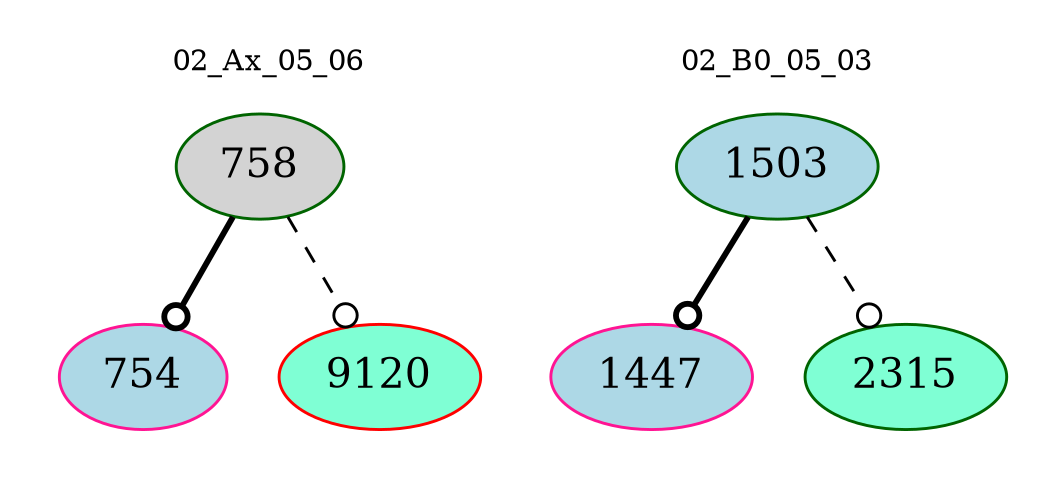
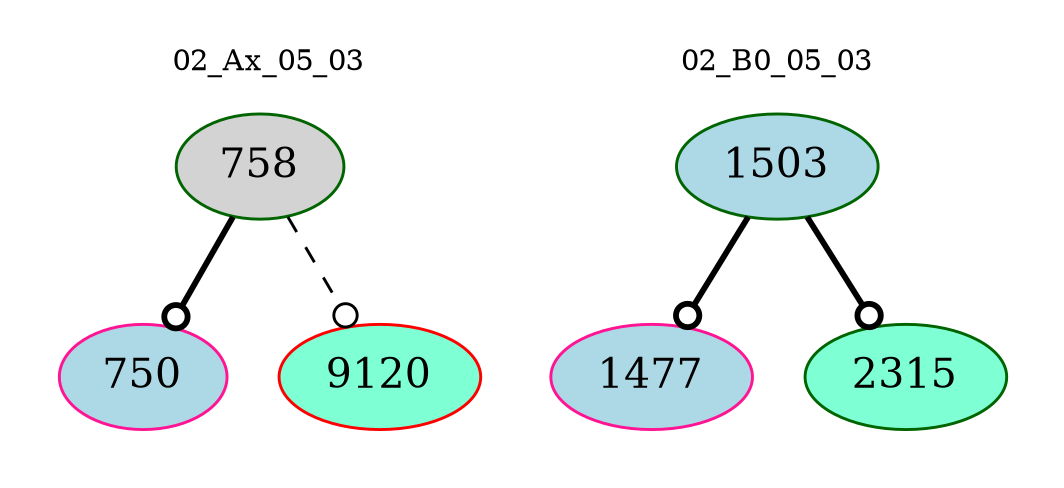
(269, 63) -> (269, 63)
(835, 261) -> (835, 261)
(143, 377) -> (143, 377)
(652, 377) -> (652, 377)
